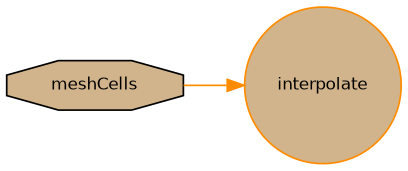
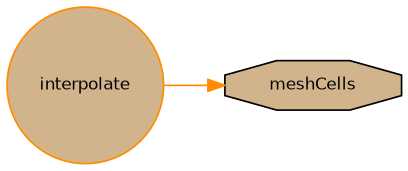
(205, 85) -> (186, 85)
